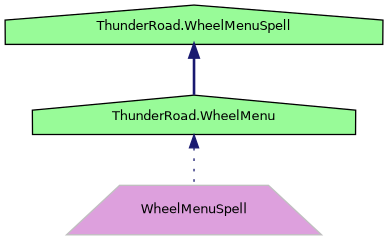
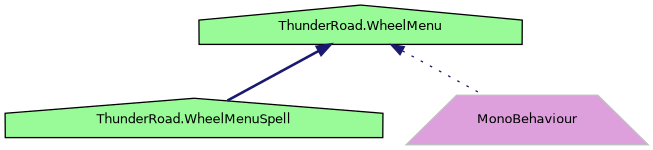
(194, 76) -> (273, 76)
(194, 210) -> (527, 120)
